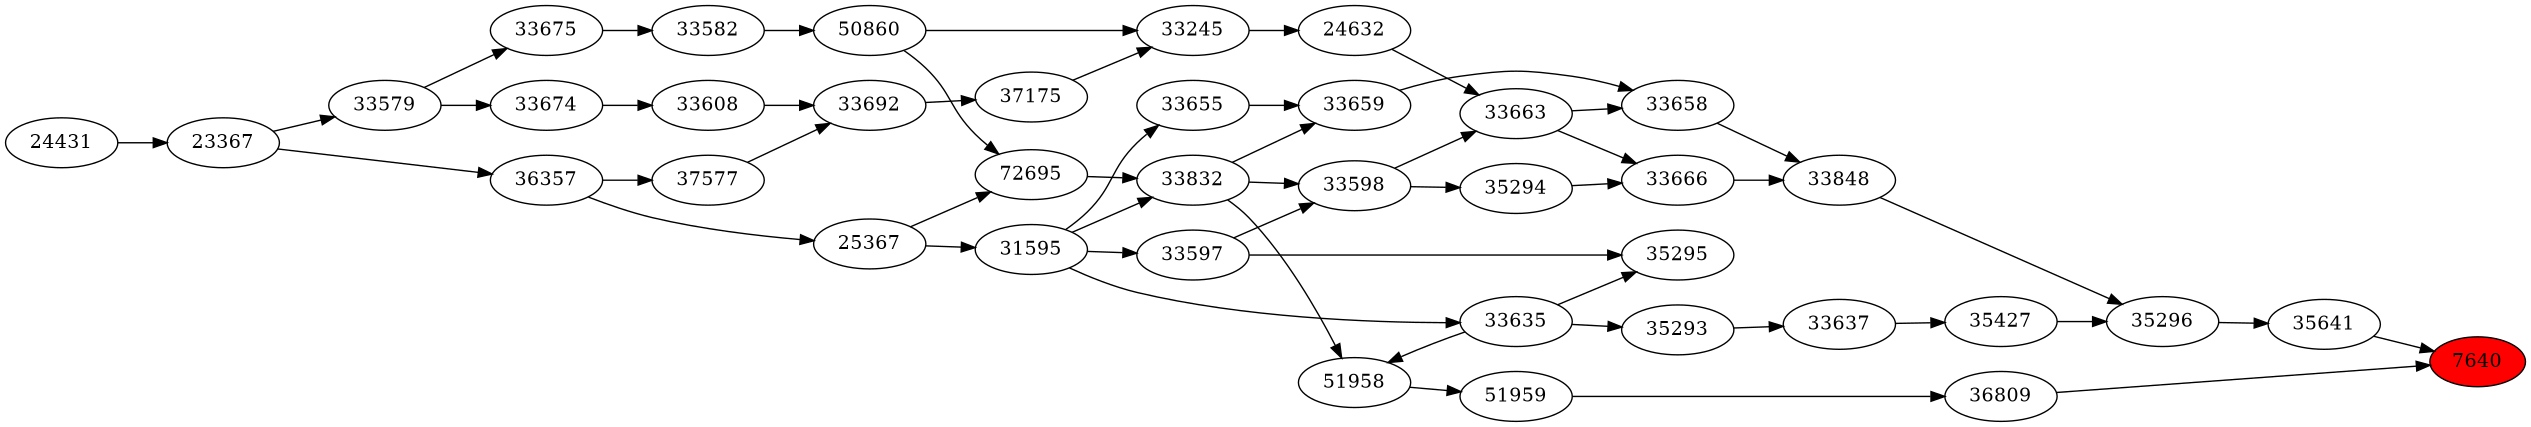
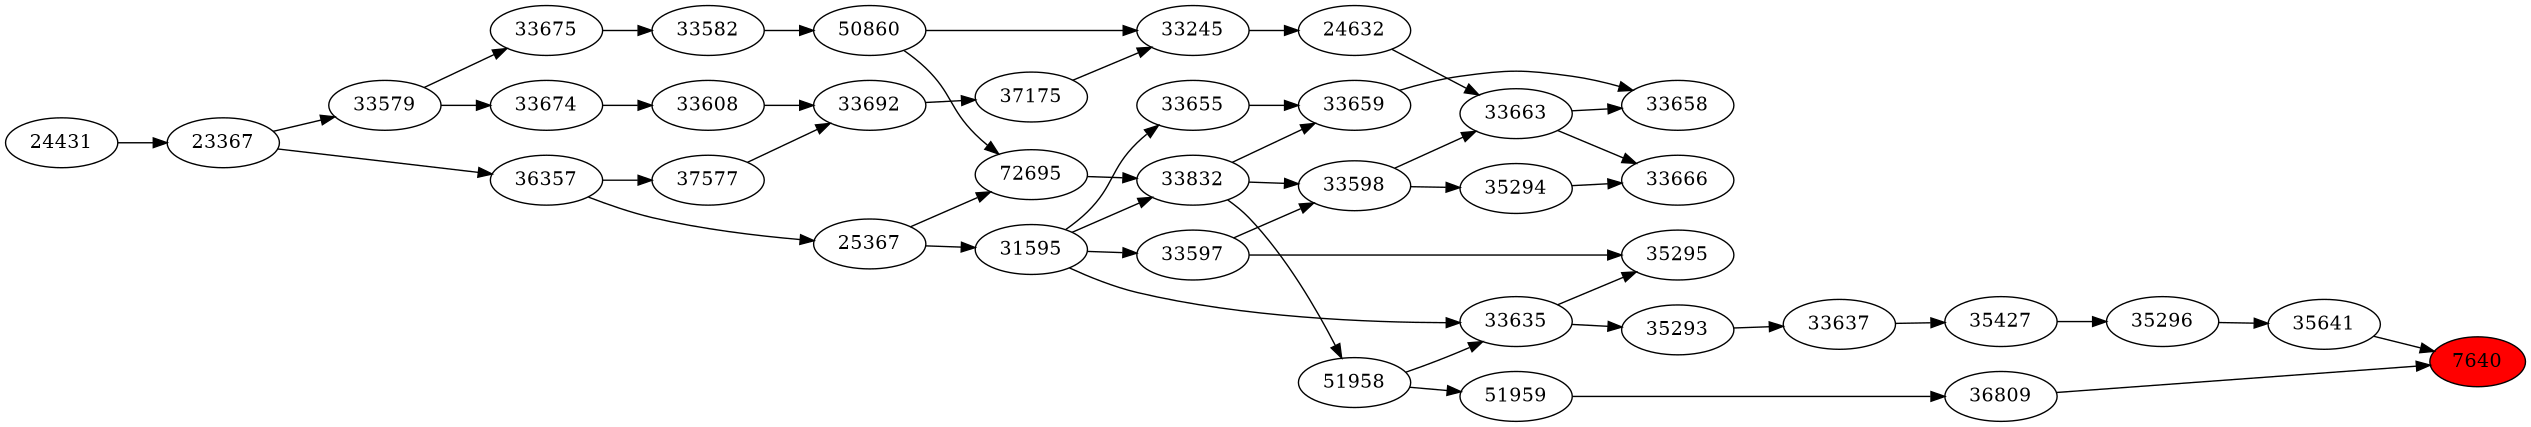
(1839, 180) -> none
(1433, 344) -> (1438, 360)
